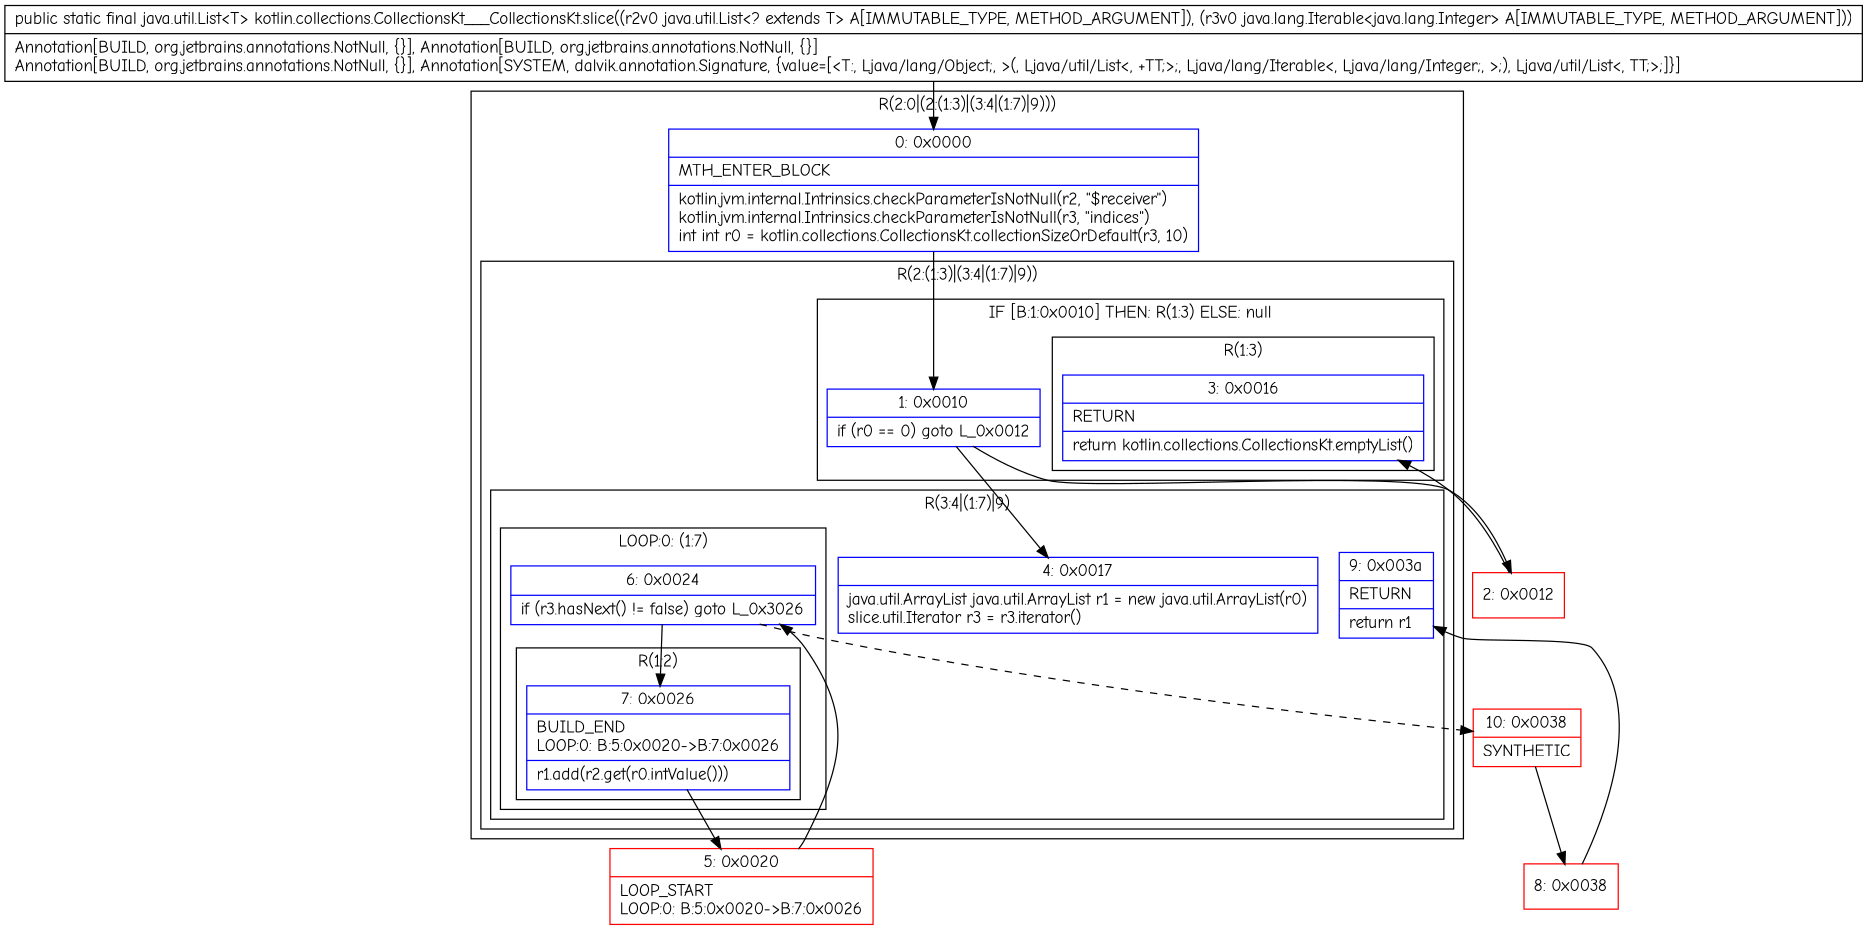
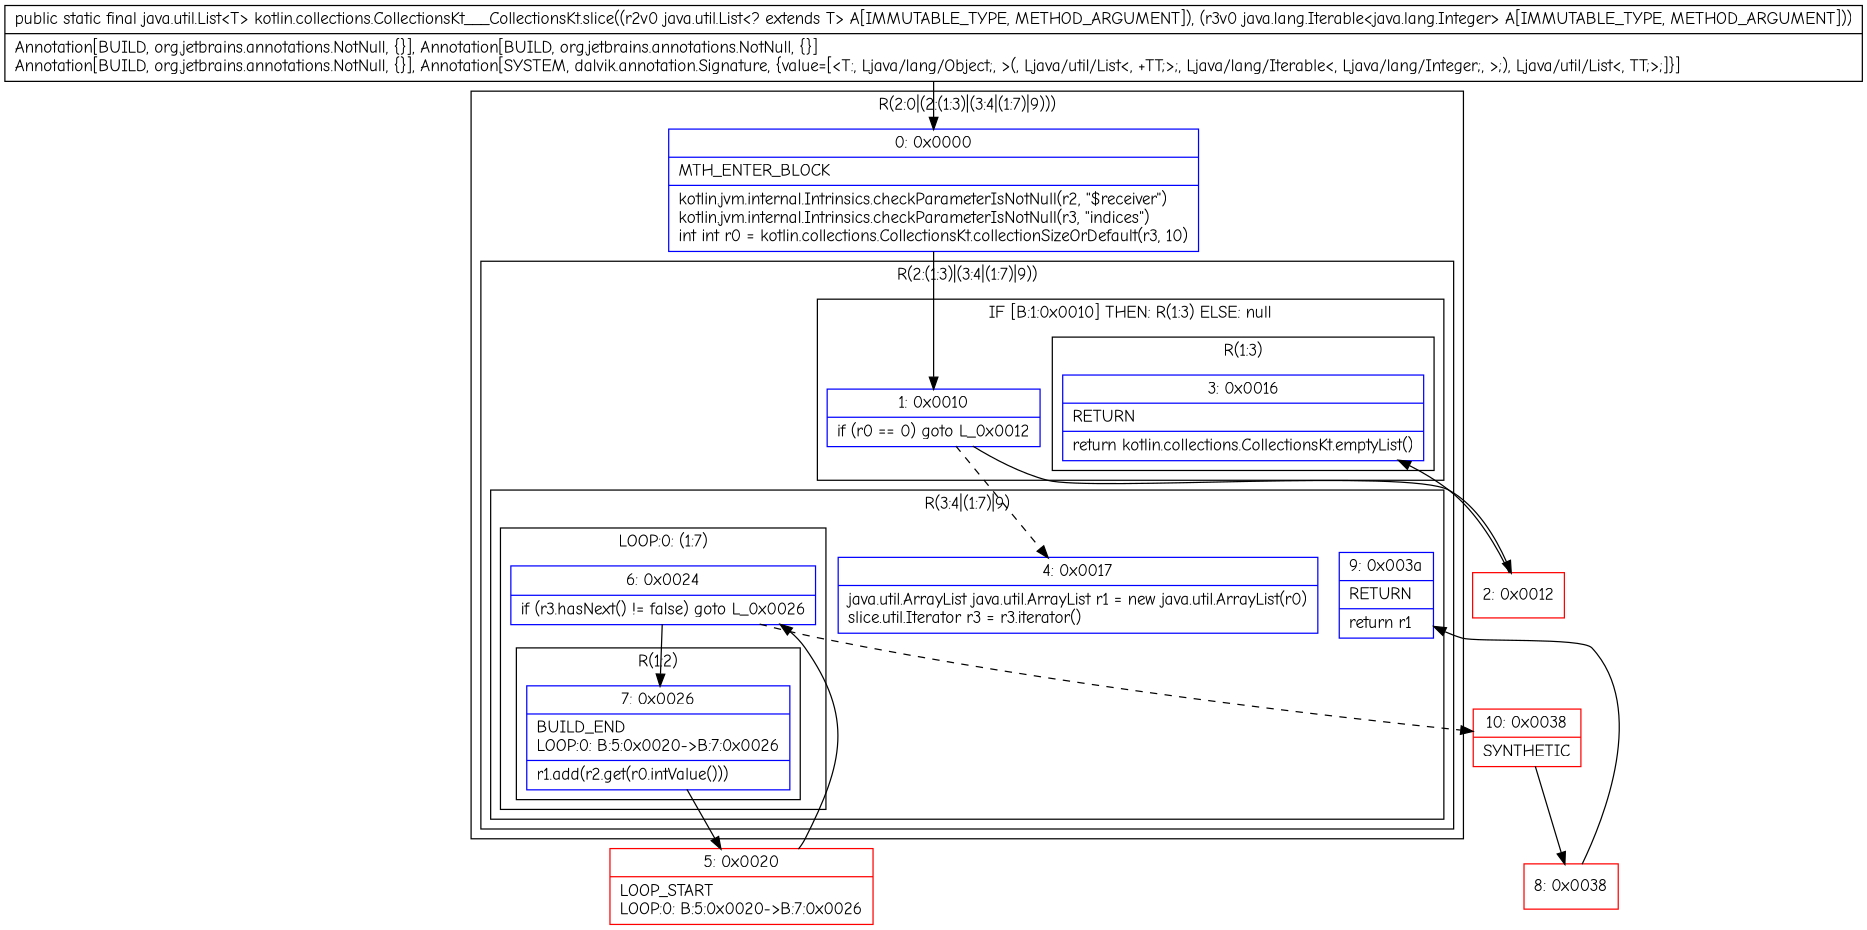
(1000, 500) -> (1000, 500)
(663, 609) -> (663, 609)
